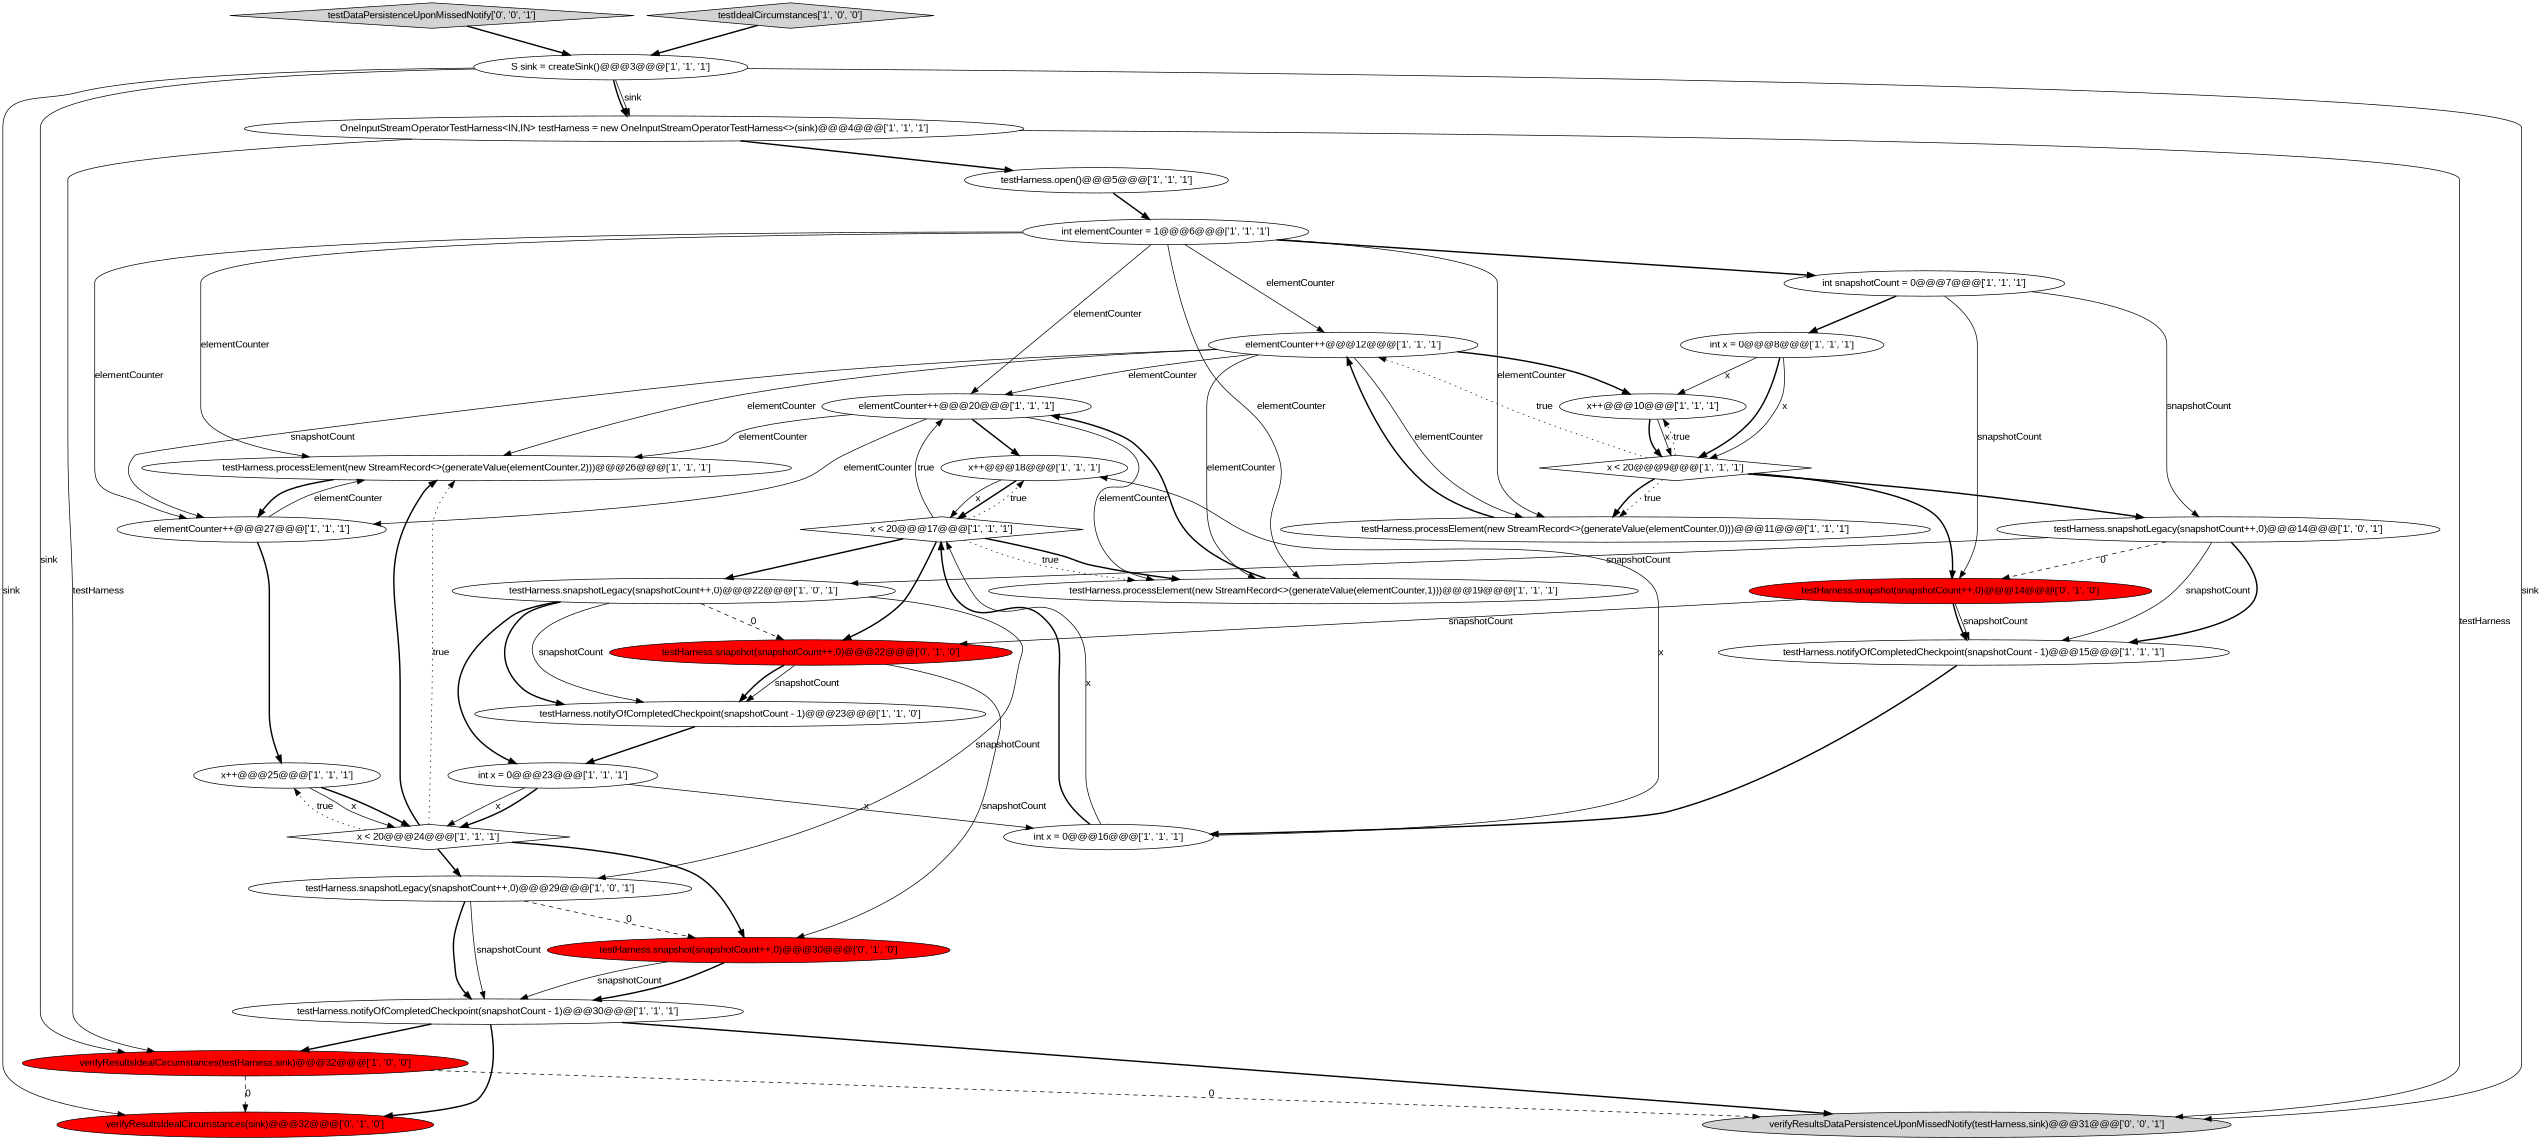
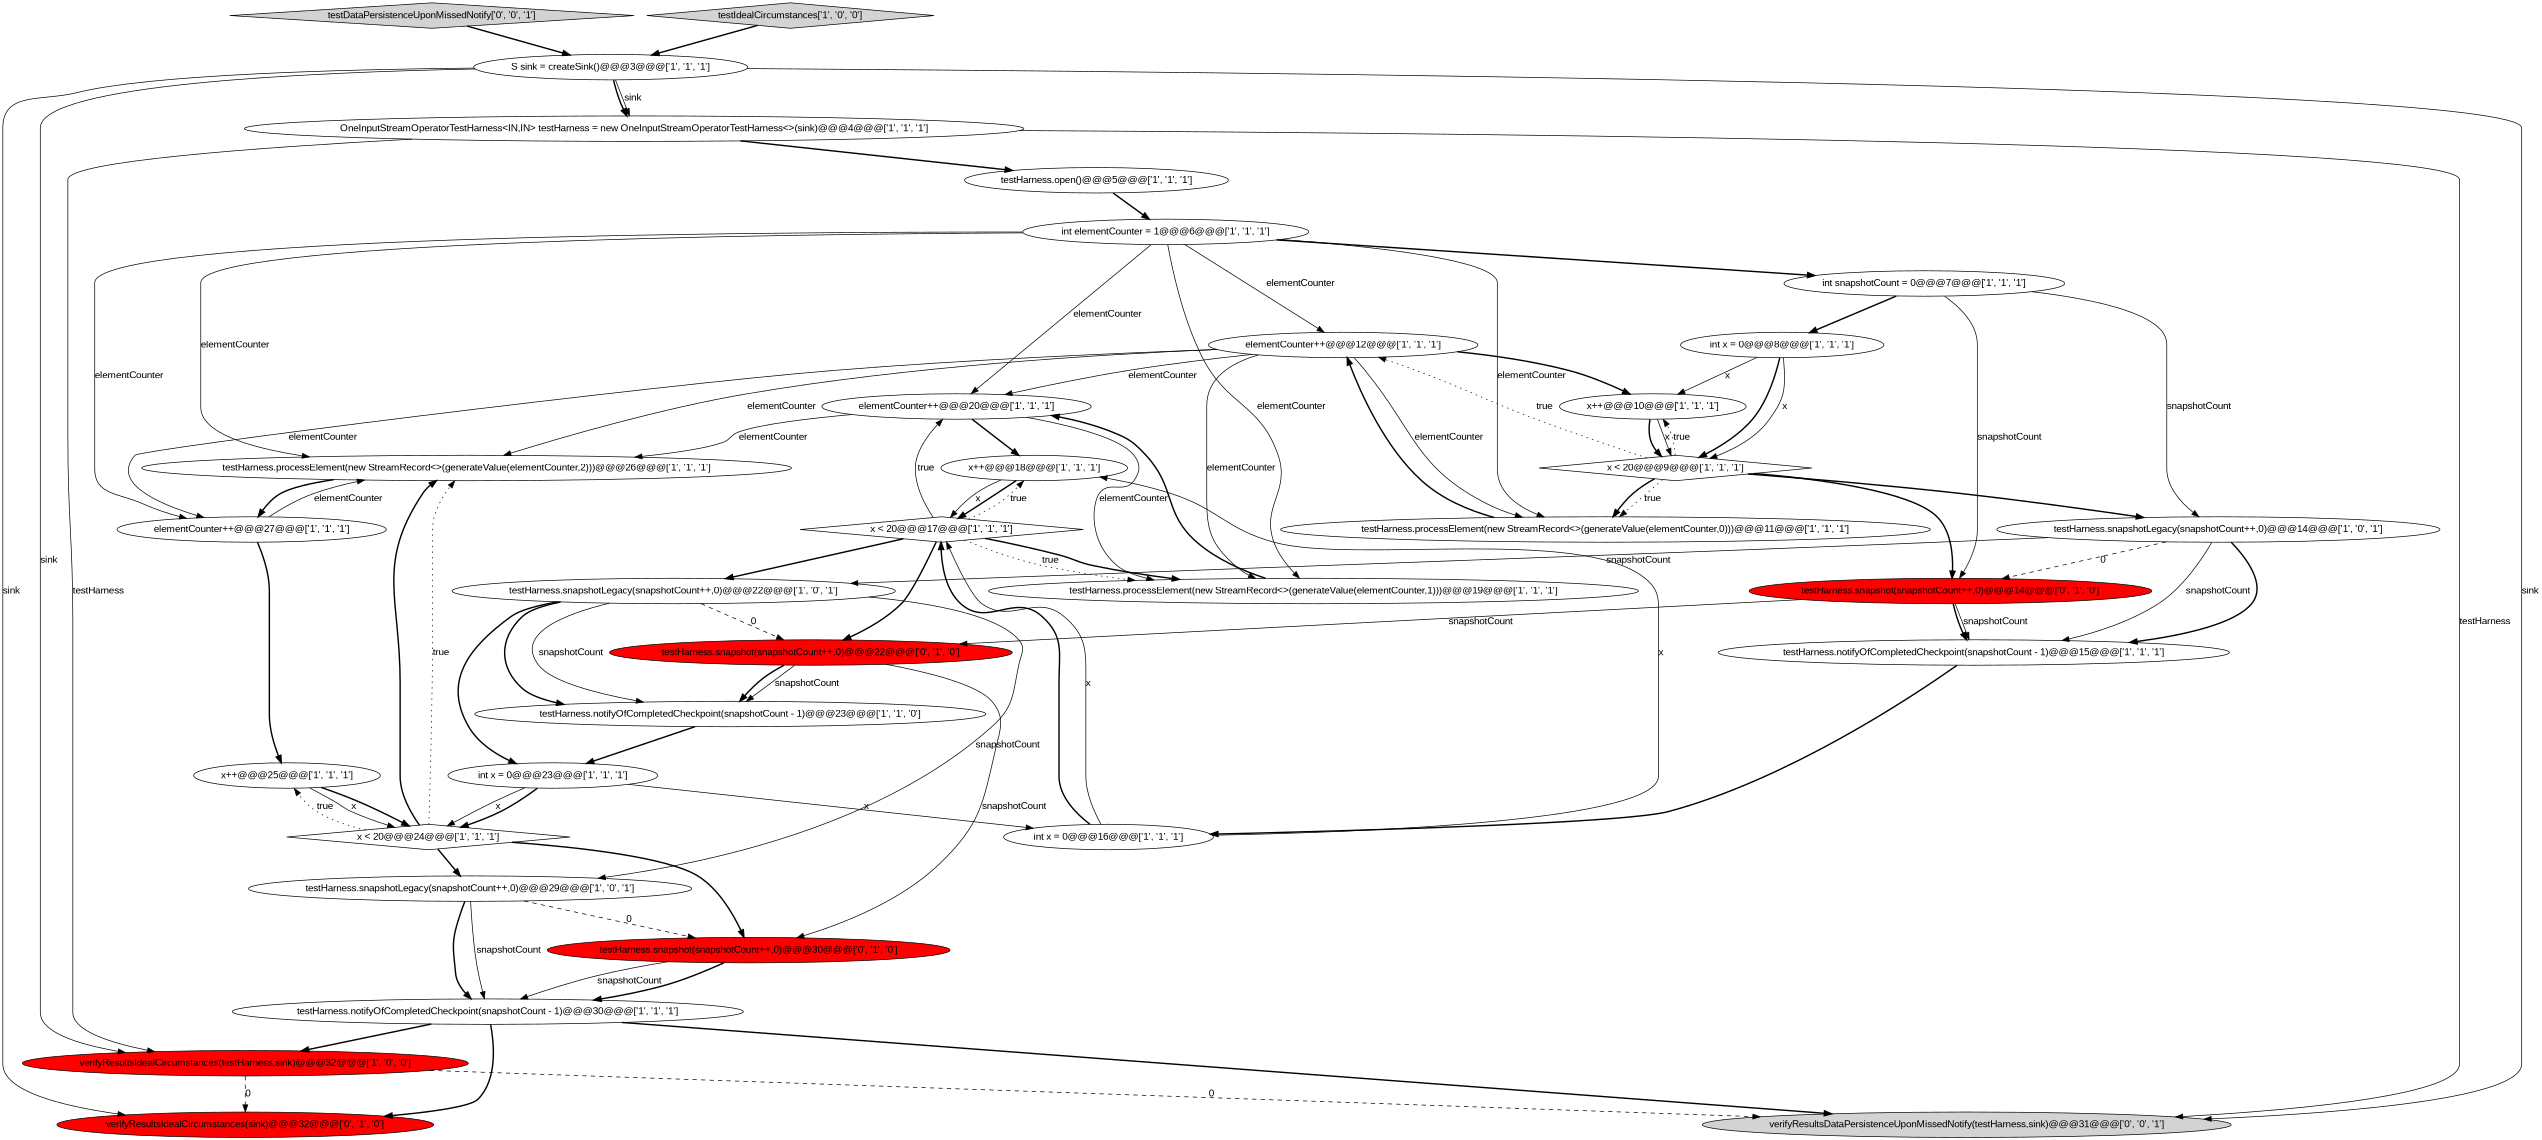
(323, 437) -> (323, 437)
(661, 504) -> none
